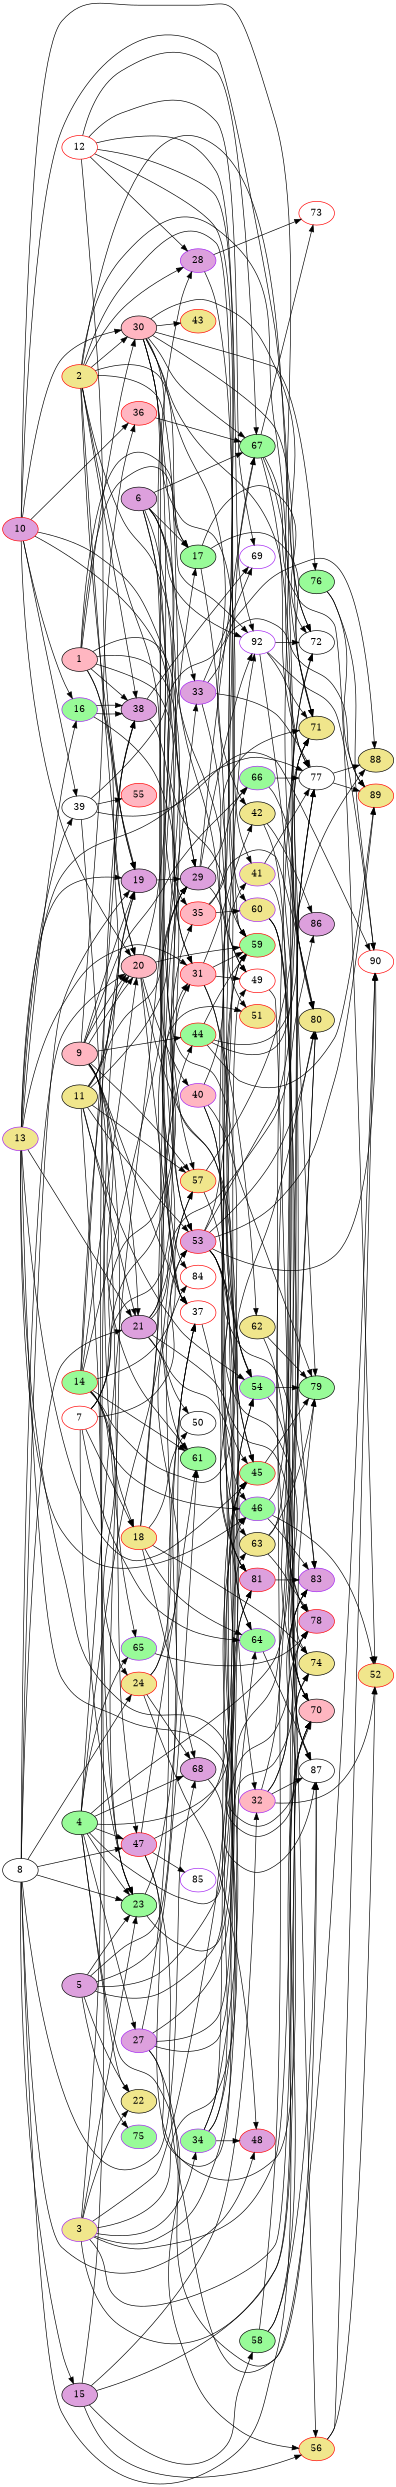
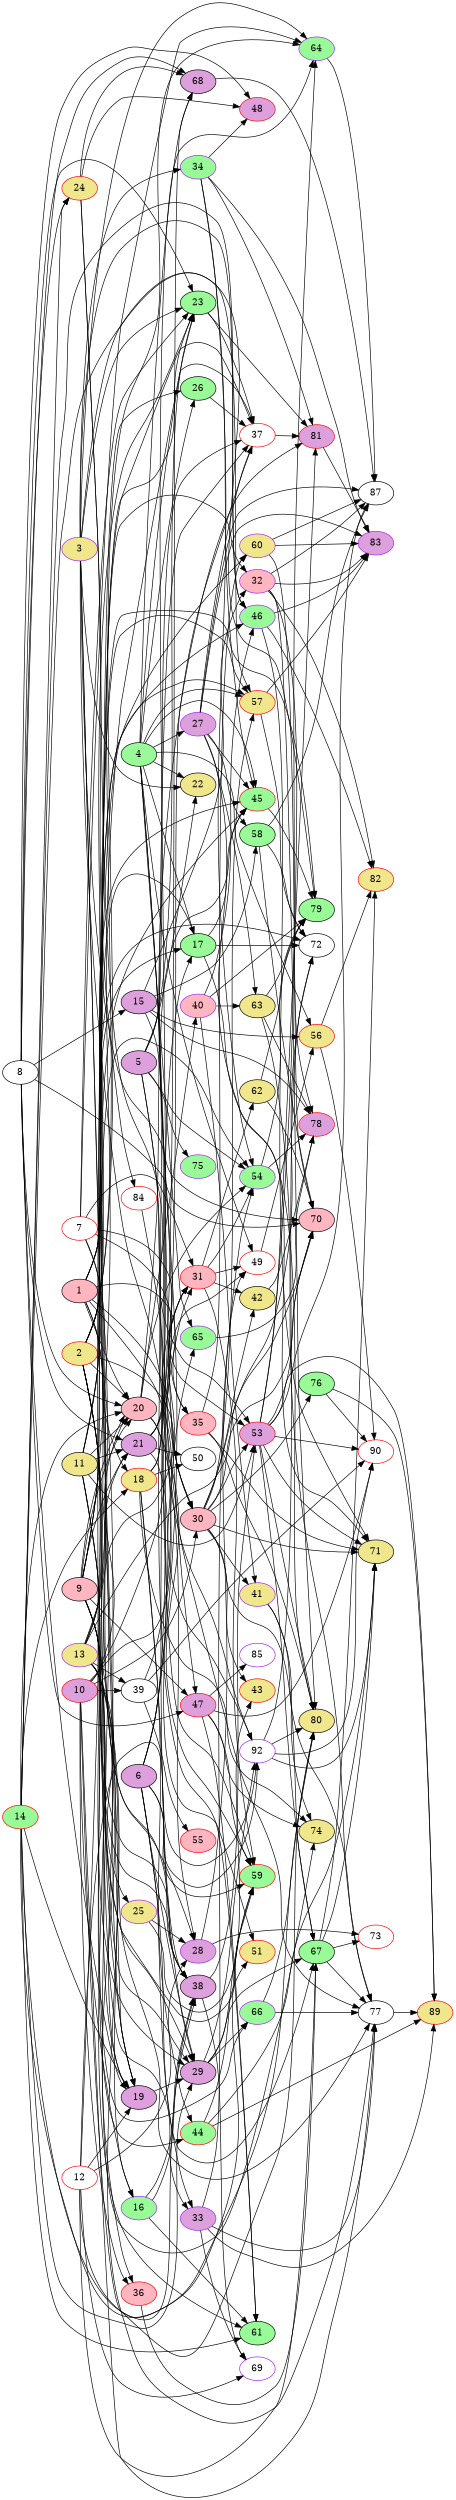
none -> (198, 388)
(376, 760) -> none
none -> (227, 777)
(160, 801) -> (164, 1357)
(317, 924) -> none
(376, 1675) -> (376, 880)
none -> (139, 1912)
